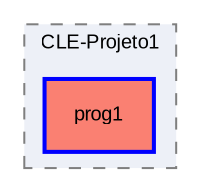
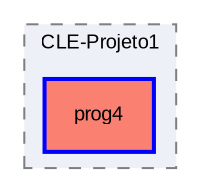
(99, 115) -> (99, 115)
